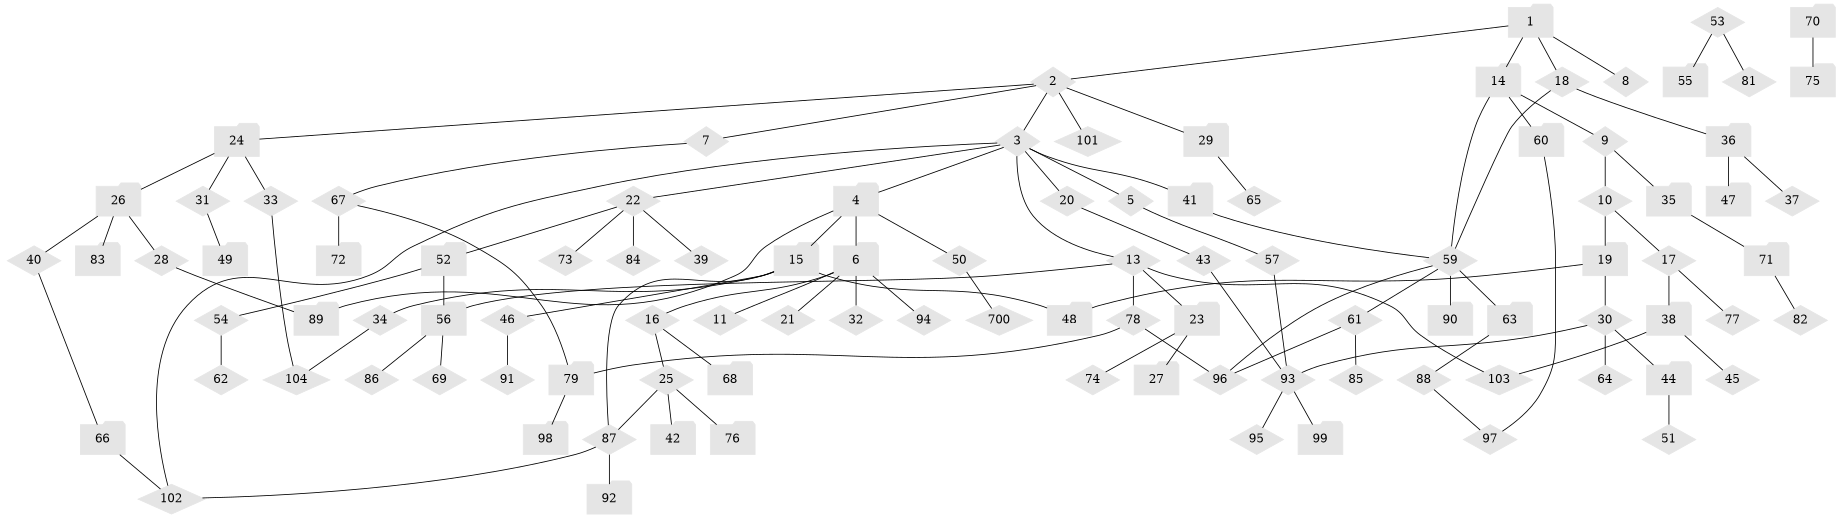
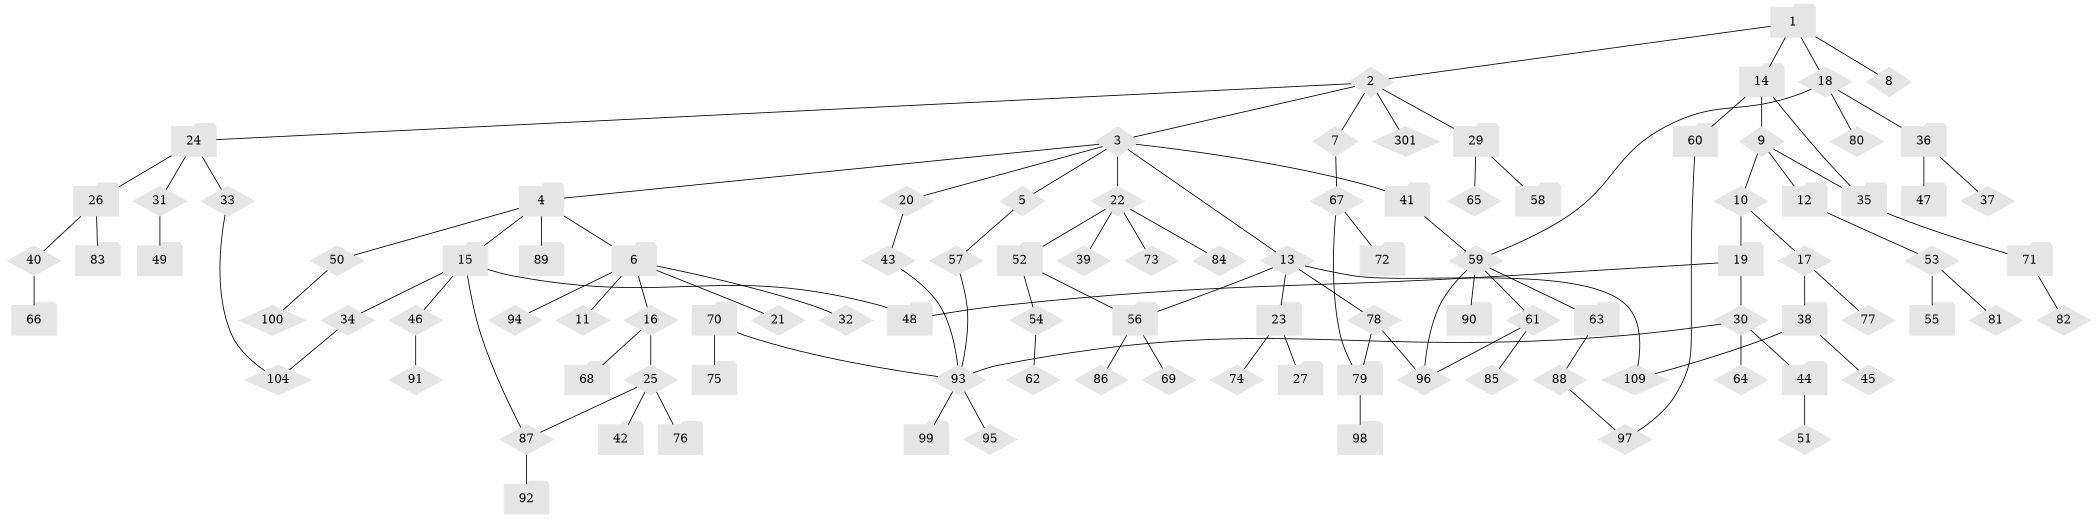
(1088, 142) -> (1406, 142)
none -> (1857, 142)
(1463, 170) -> (1811, 142)
none -> (1538, 201)
none -> (1805, 201)
(162, 261) -> none
(999, 320) -> (272, 320)
none -> (836, 359)
(1499, 380) -> (1635, 380)
(171, 499) -> none
